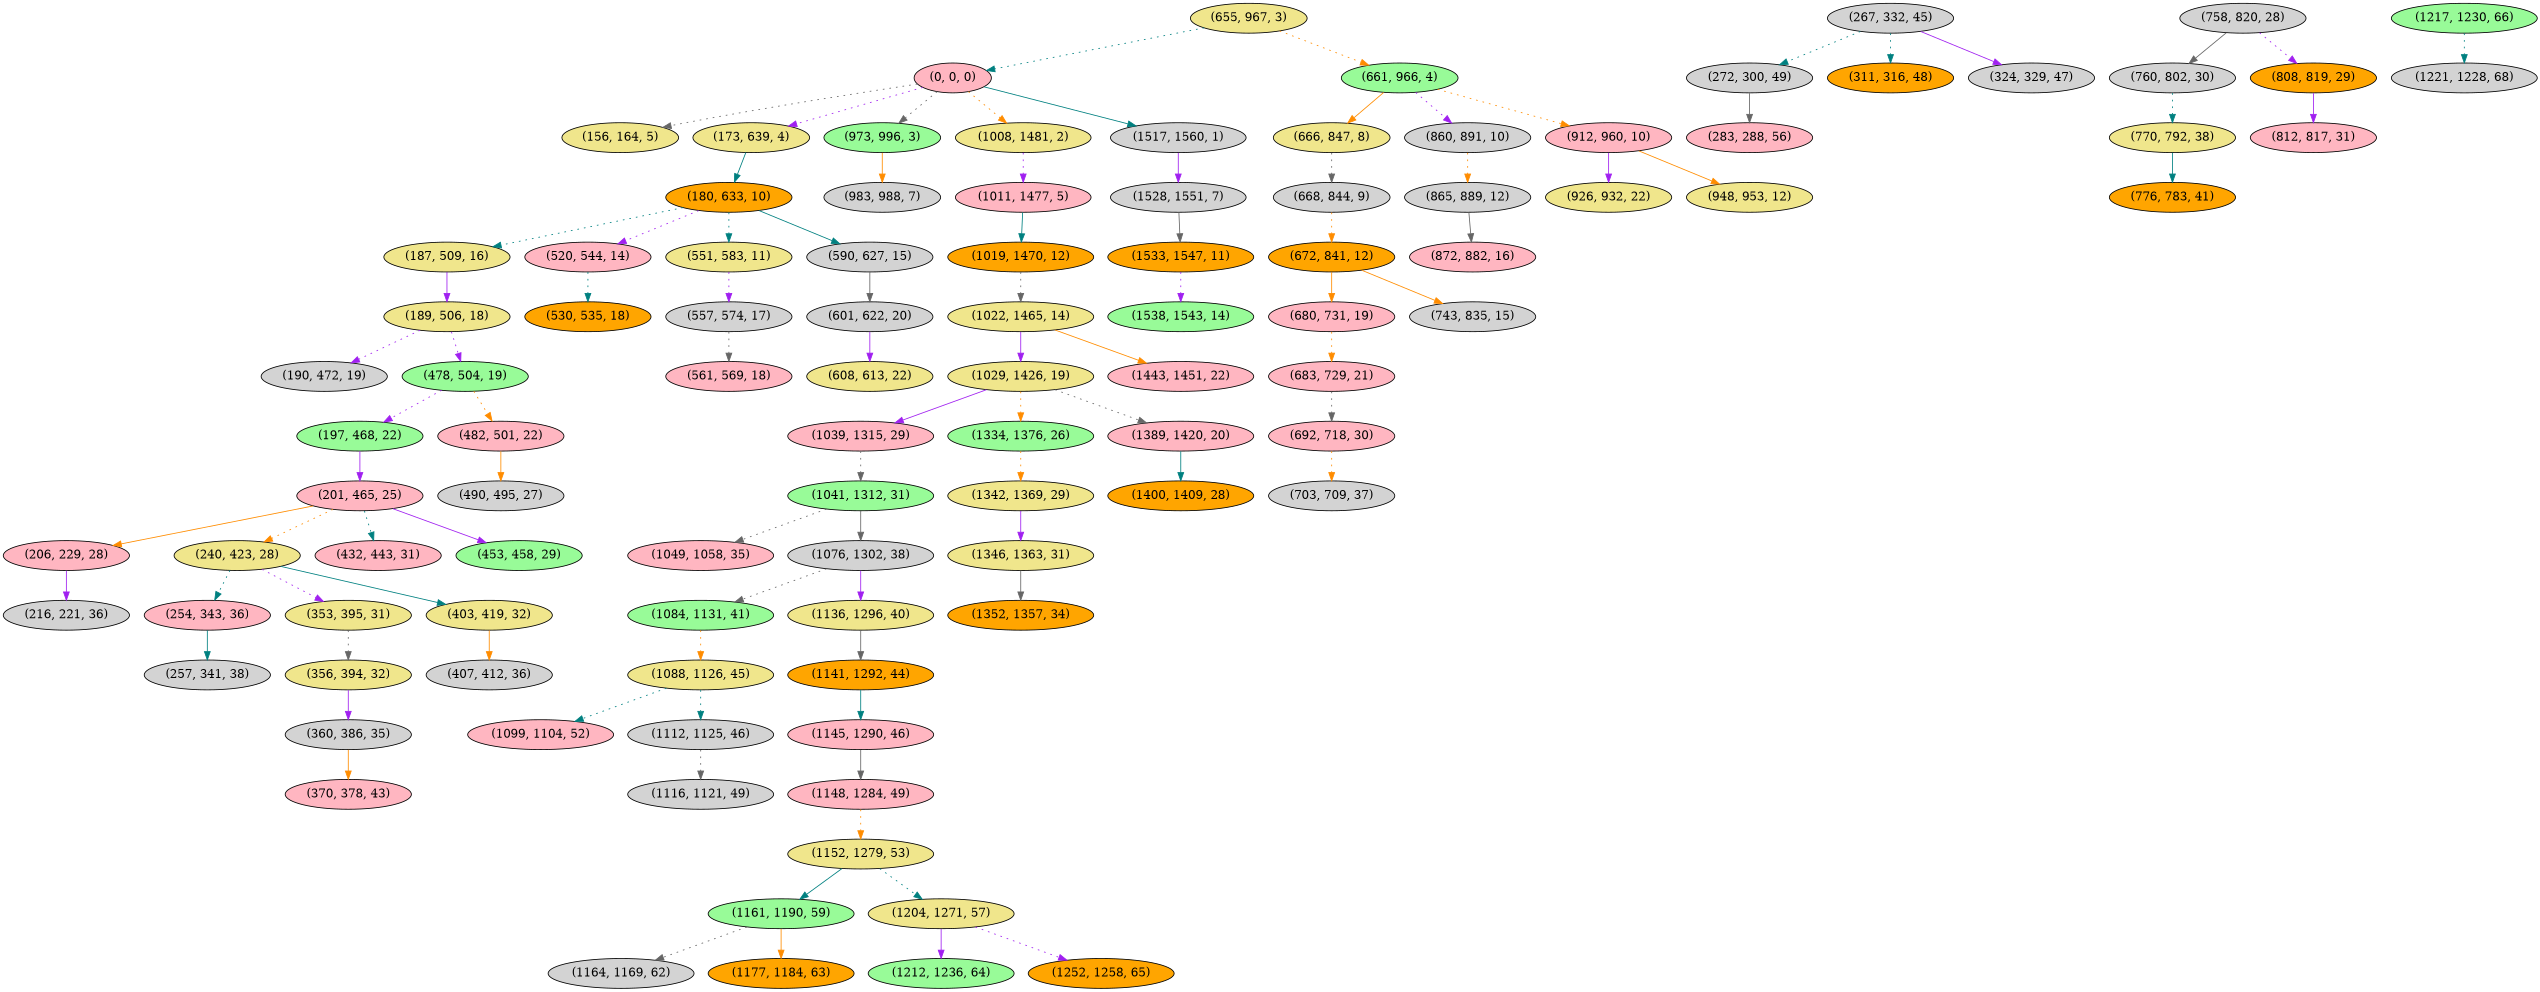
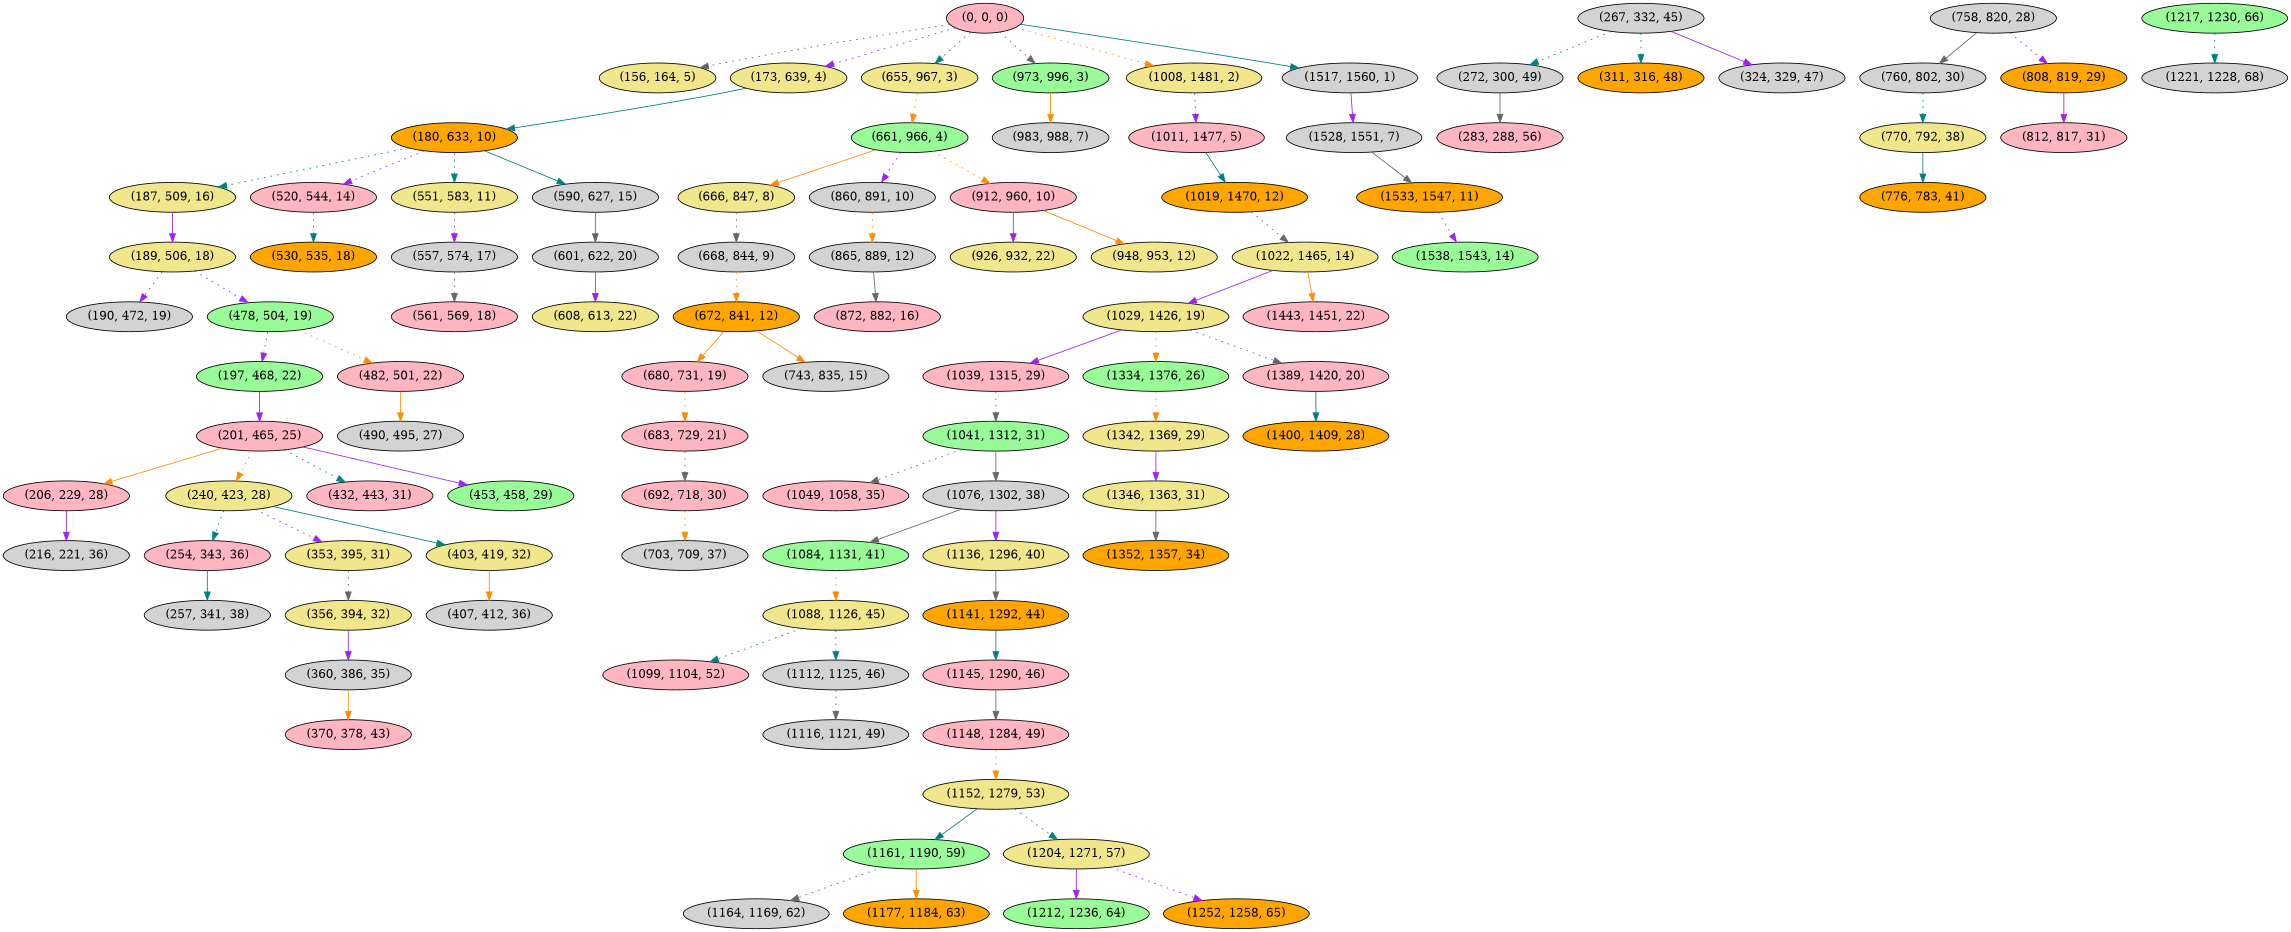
(1099, 48) -> (956, 45)
(785, 584) -> (920, 524)
